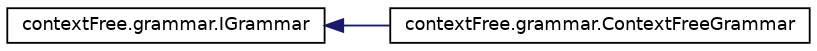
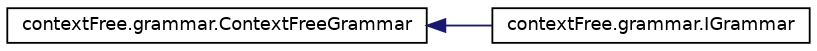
(367, 26) -> (469, 26)
